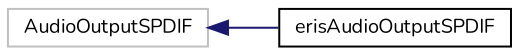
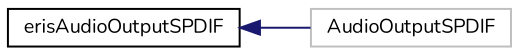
(253, 28) -> (285, 28)
